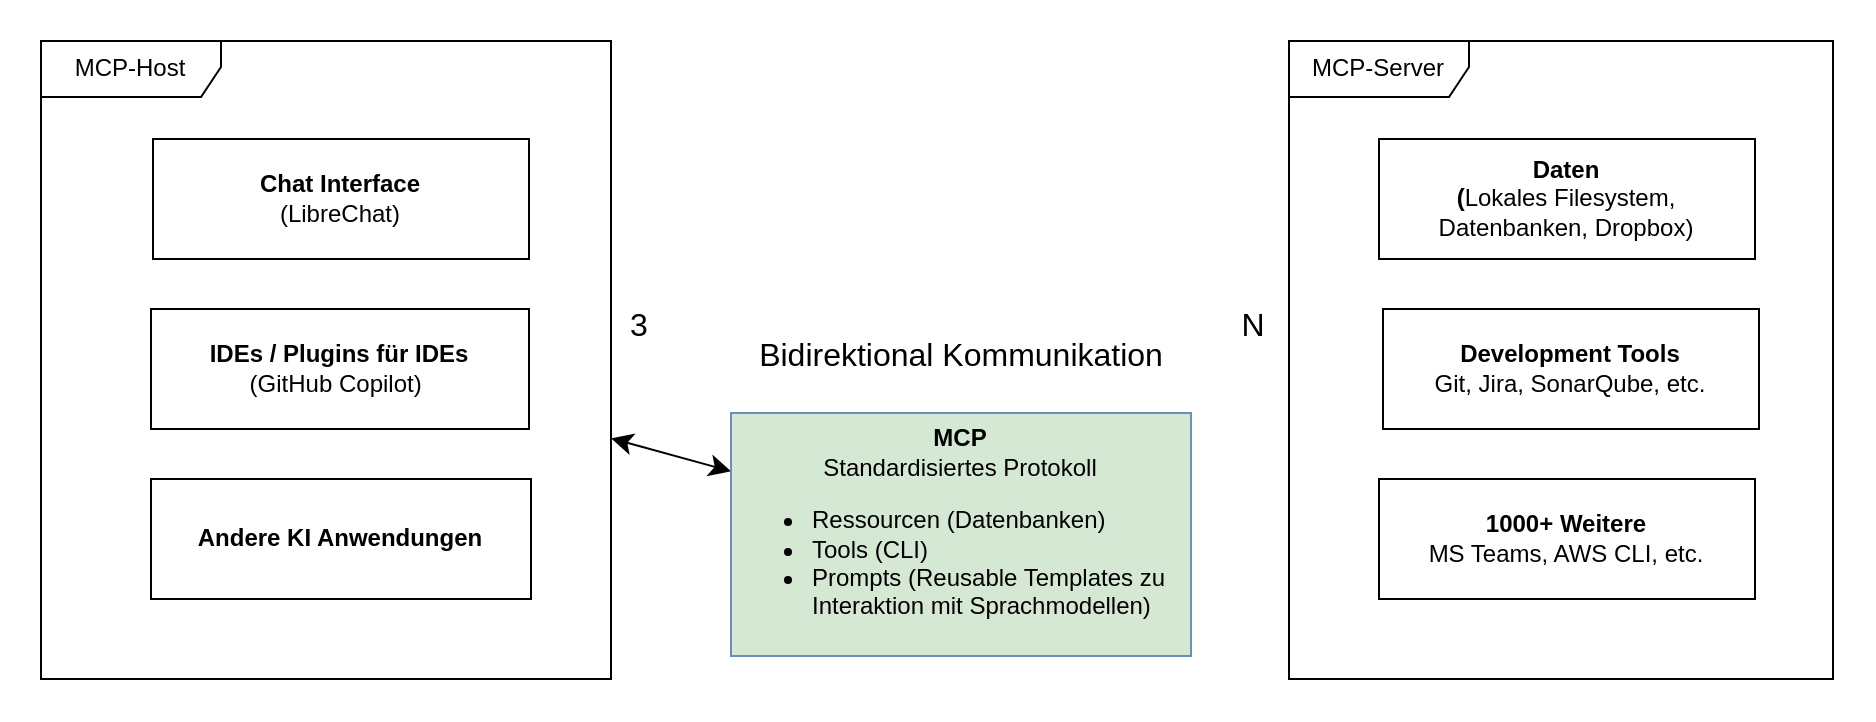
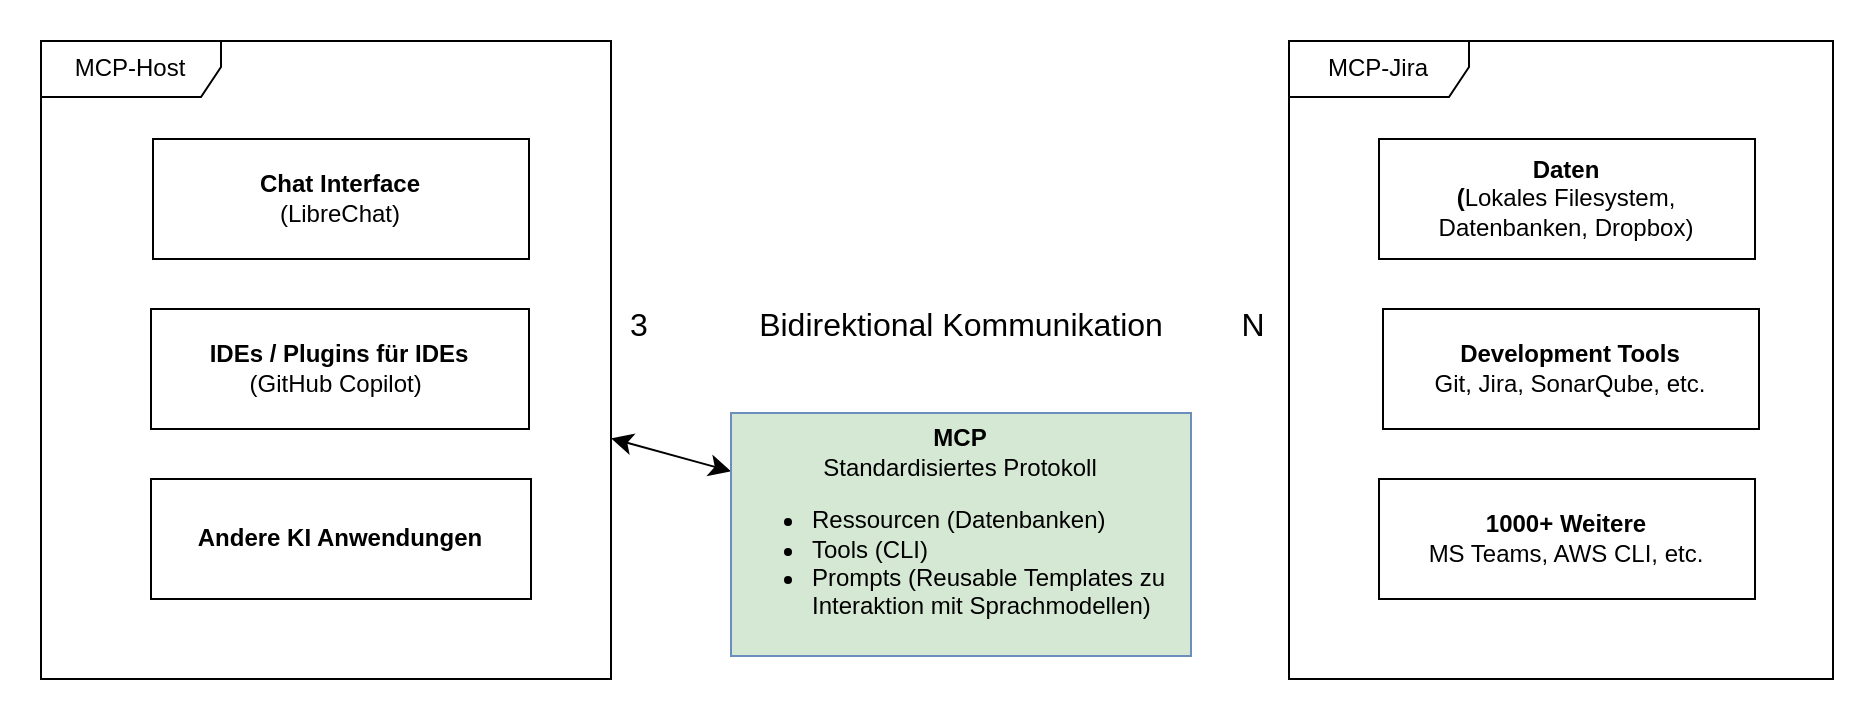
(1379, 69) -> (1379, 69)
(961, 354) -> (961, 324)
